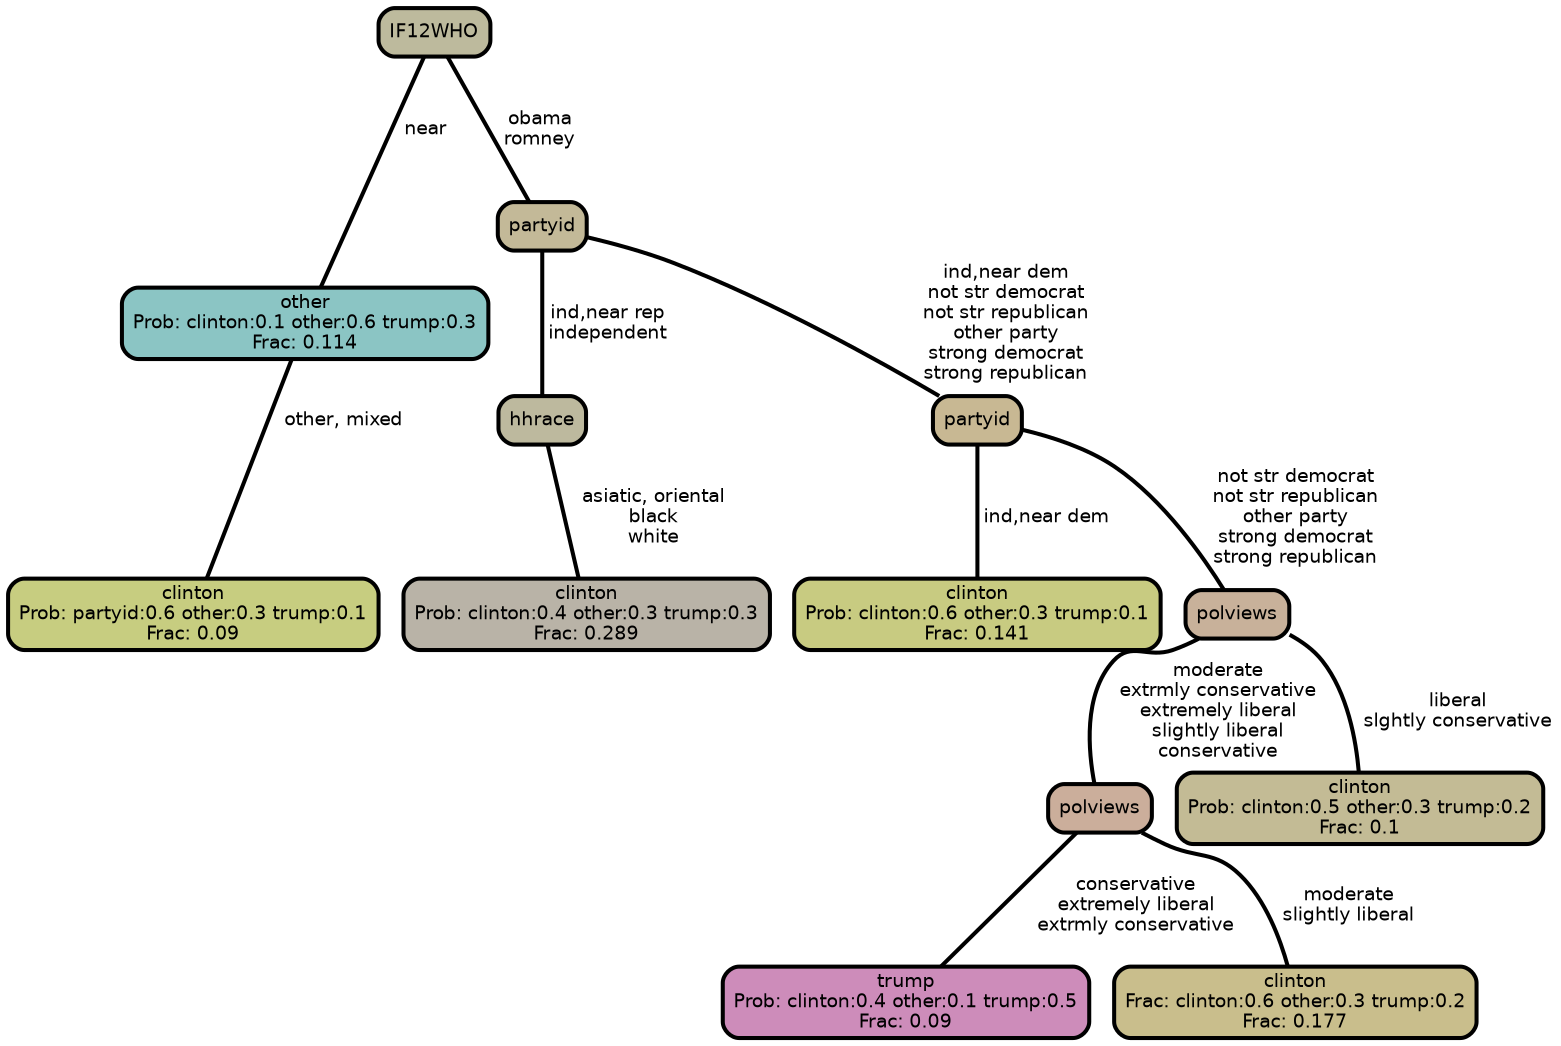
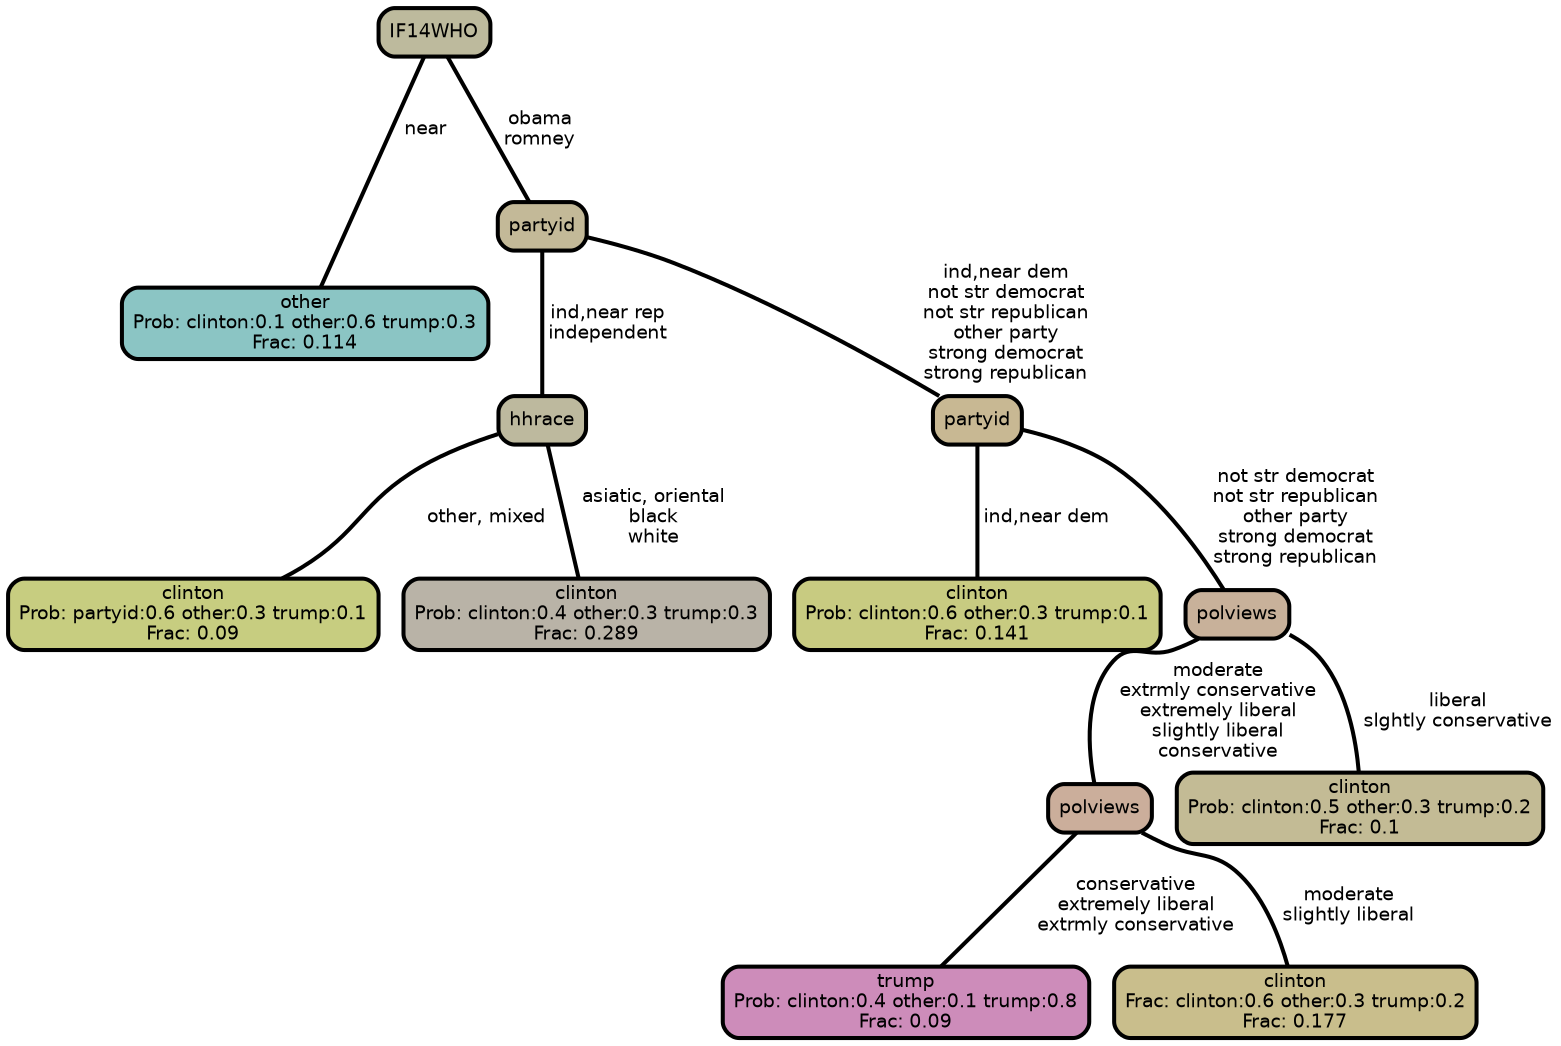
(434, 32) -> (434, 32)
(249, 469) -> (383, 495)
(906, 1002) -> (906, 1002)
